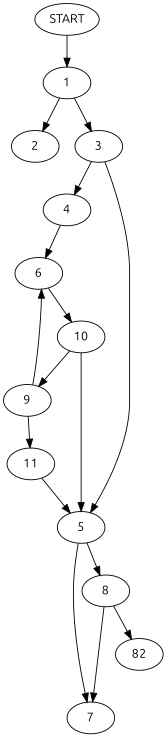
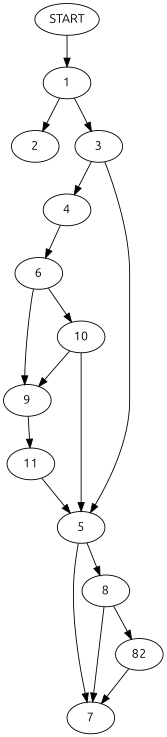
(39, 342) -> (28, 332)
none -> (118, 683)
